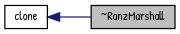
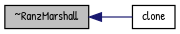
(75, 17) -> (117, 17)
